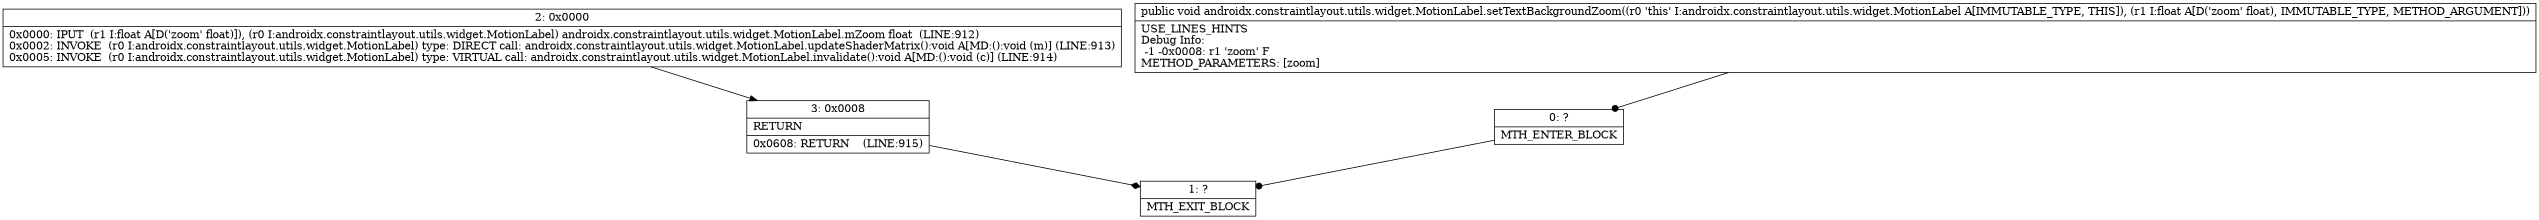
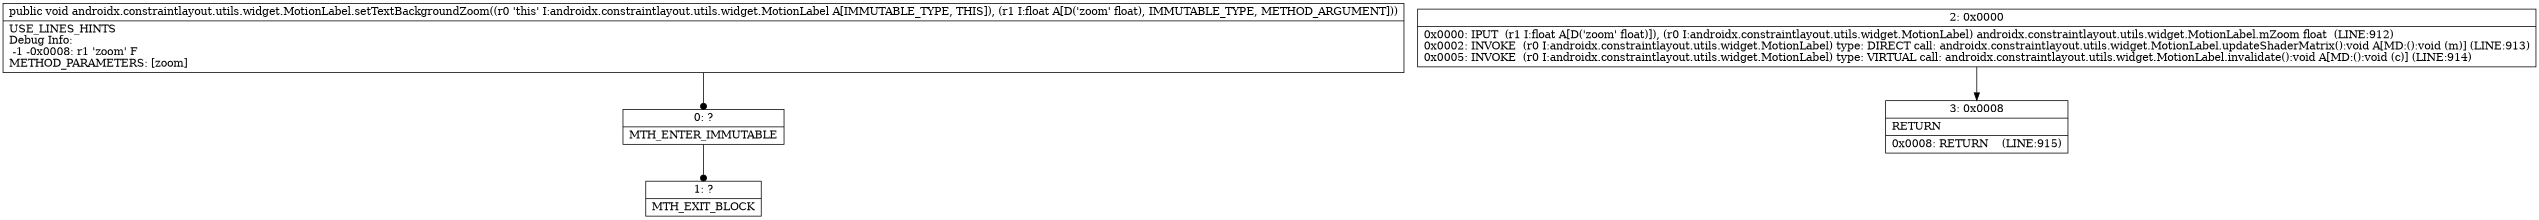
(1559, 135) -> (704, 135)
(838, 144) -> (1977, 144)
(1030, 165) -> none
